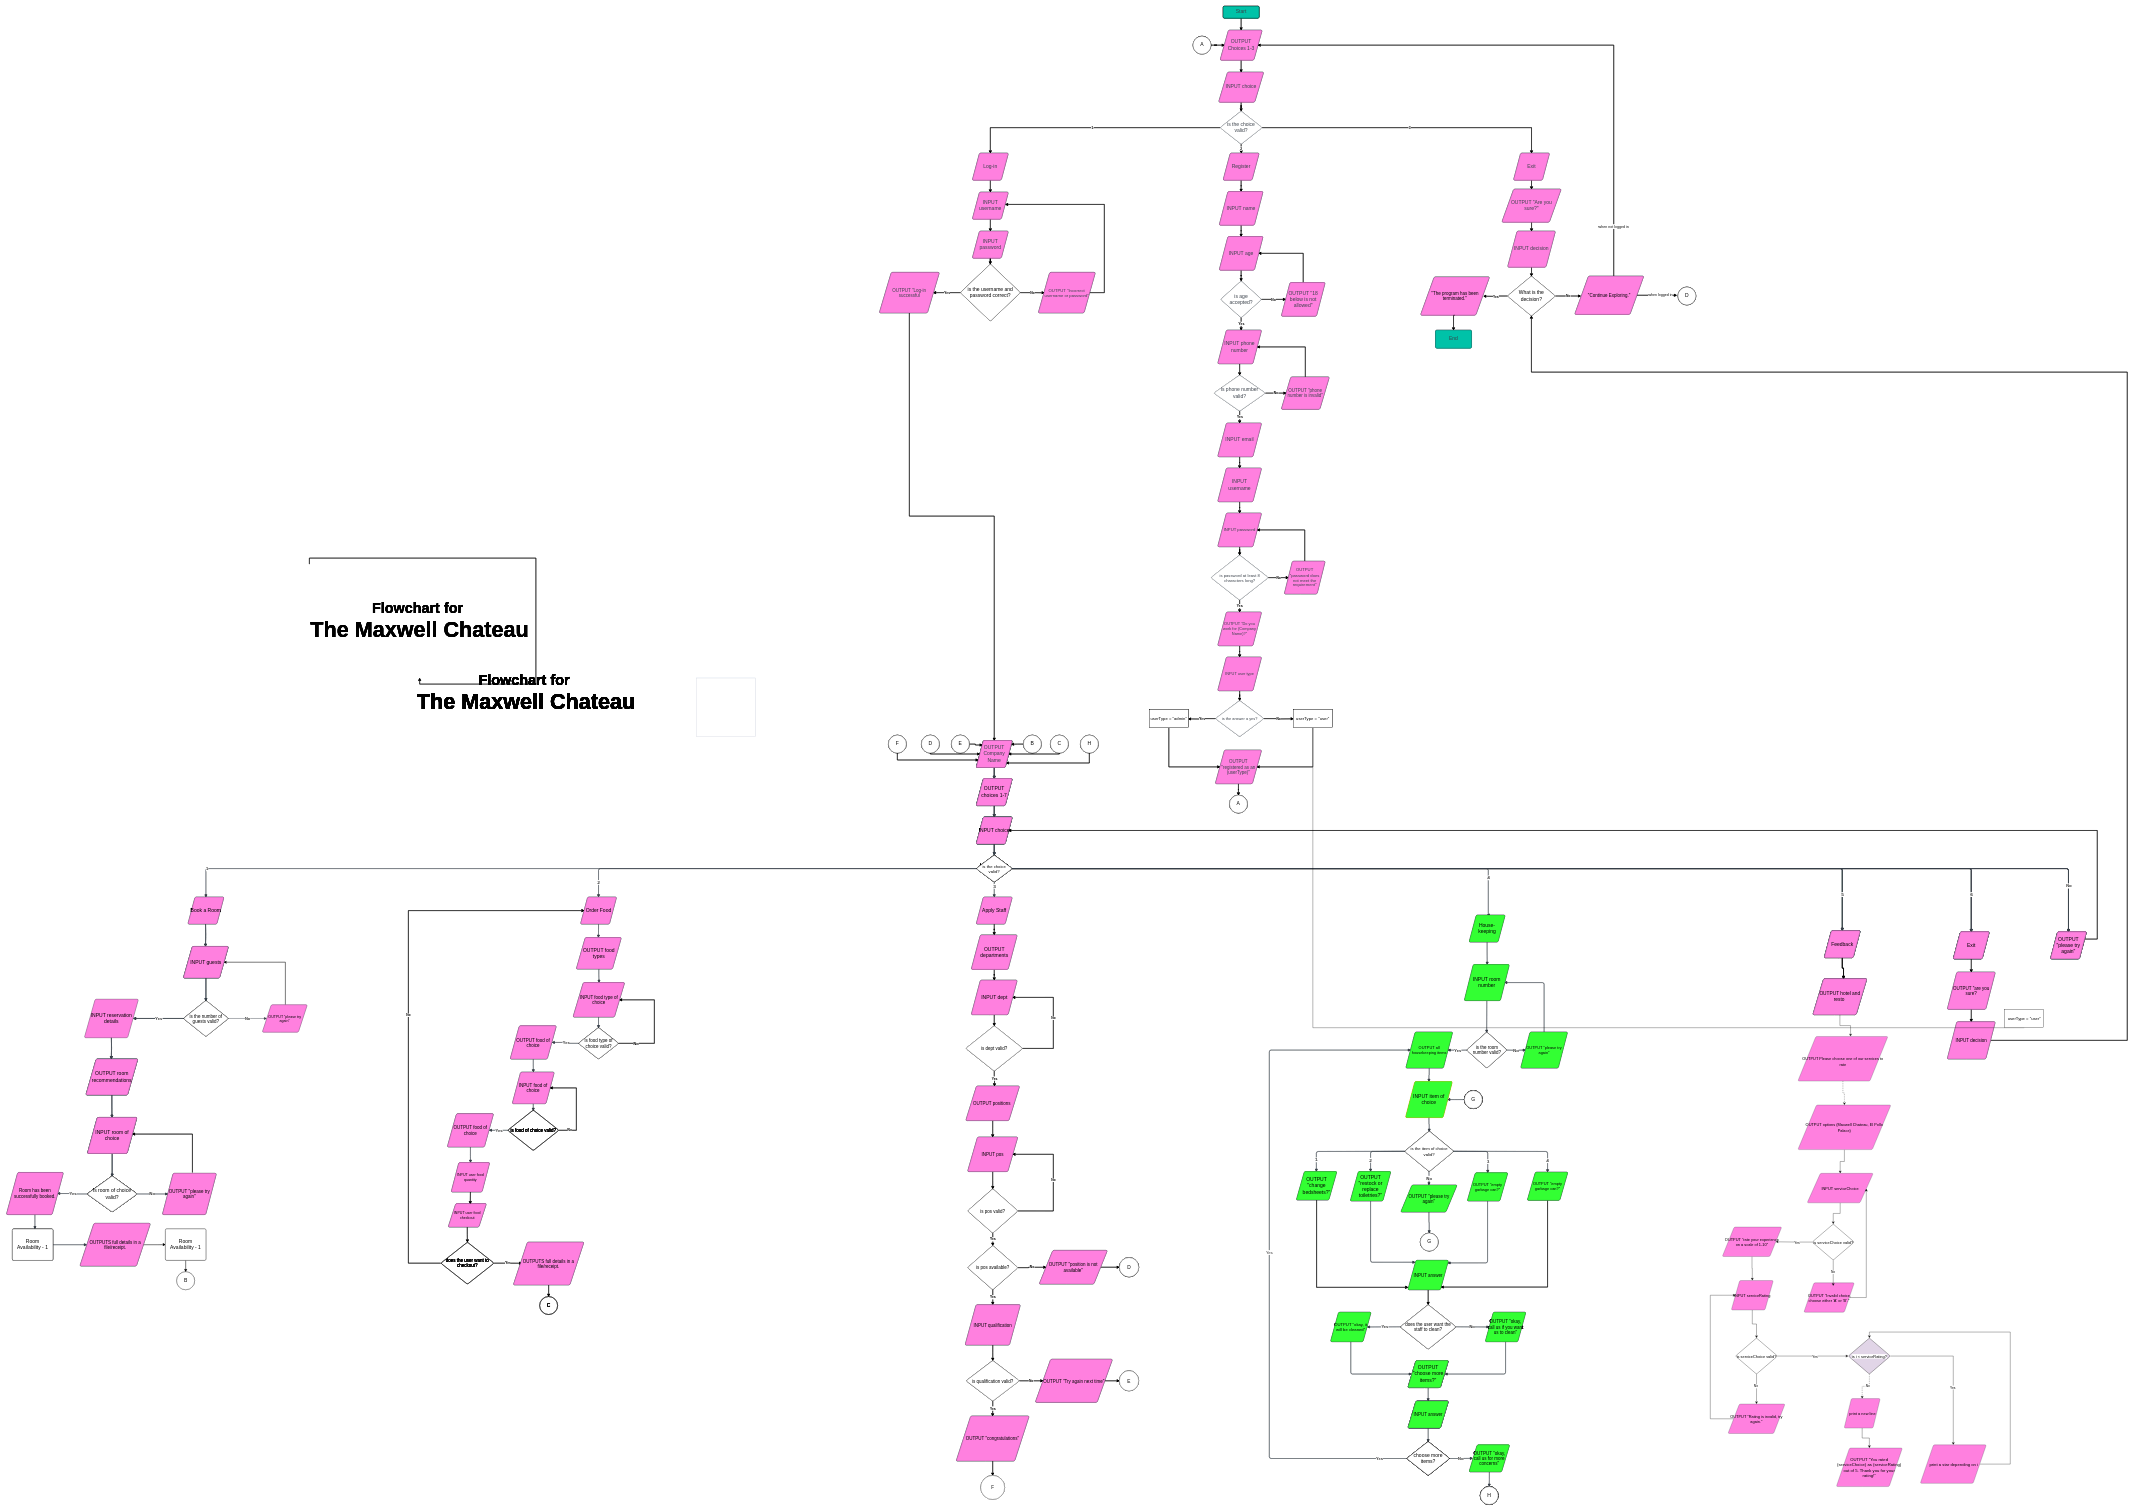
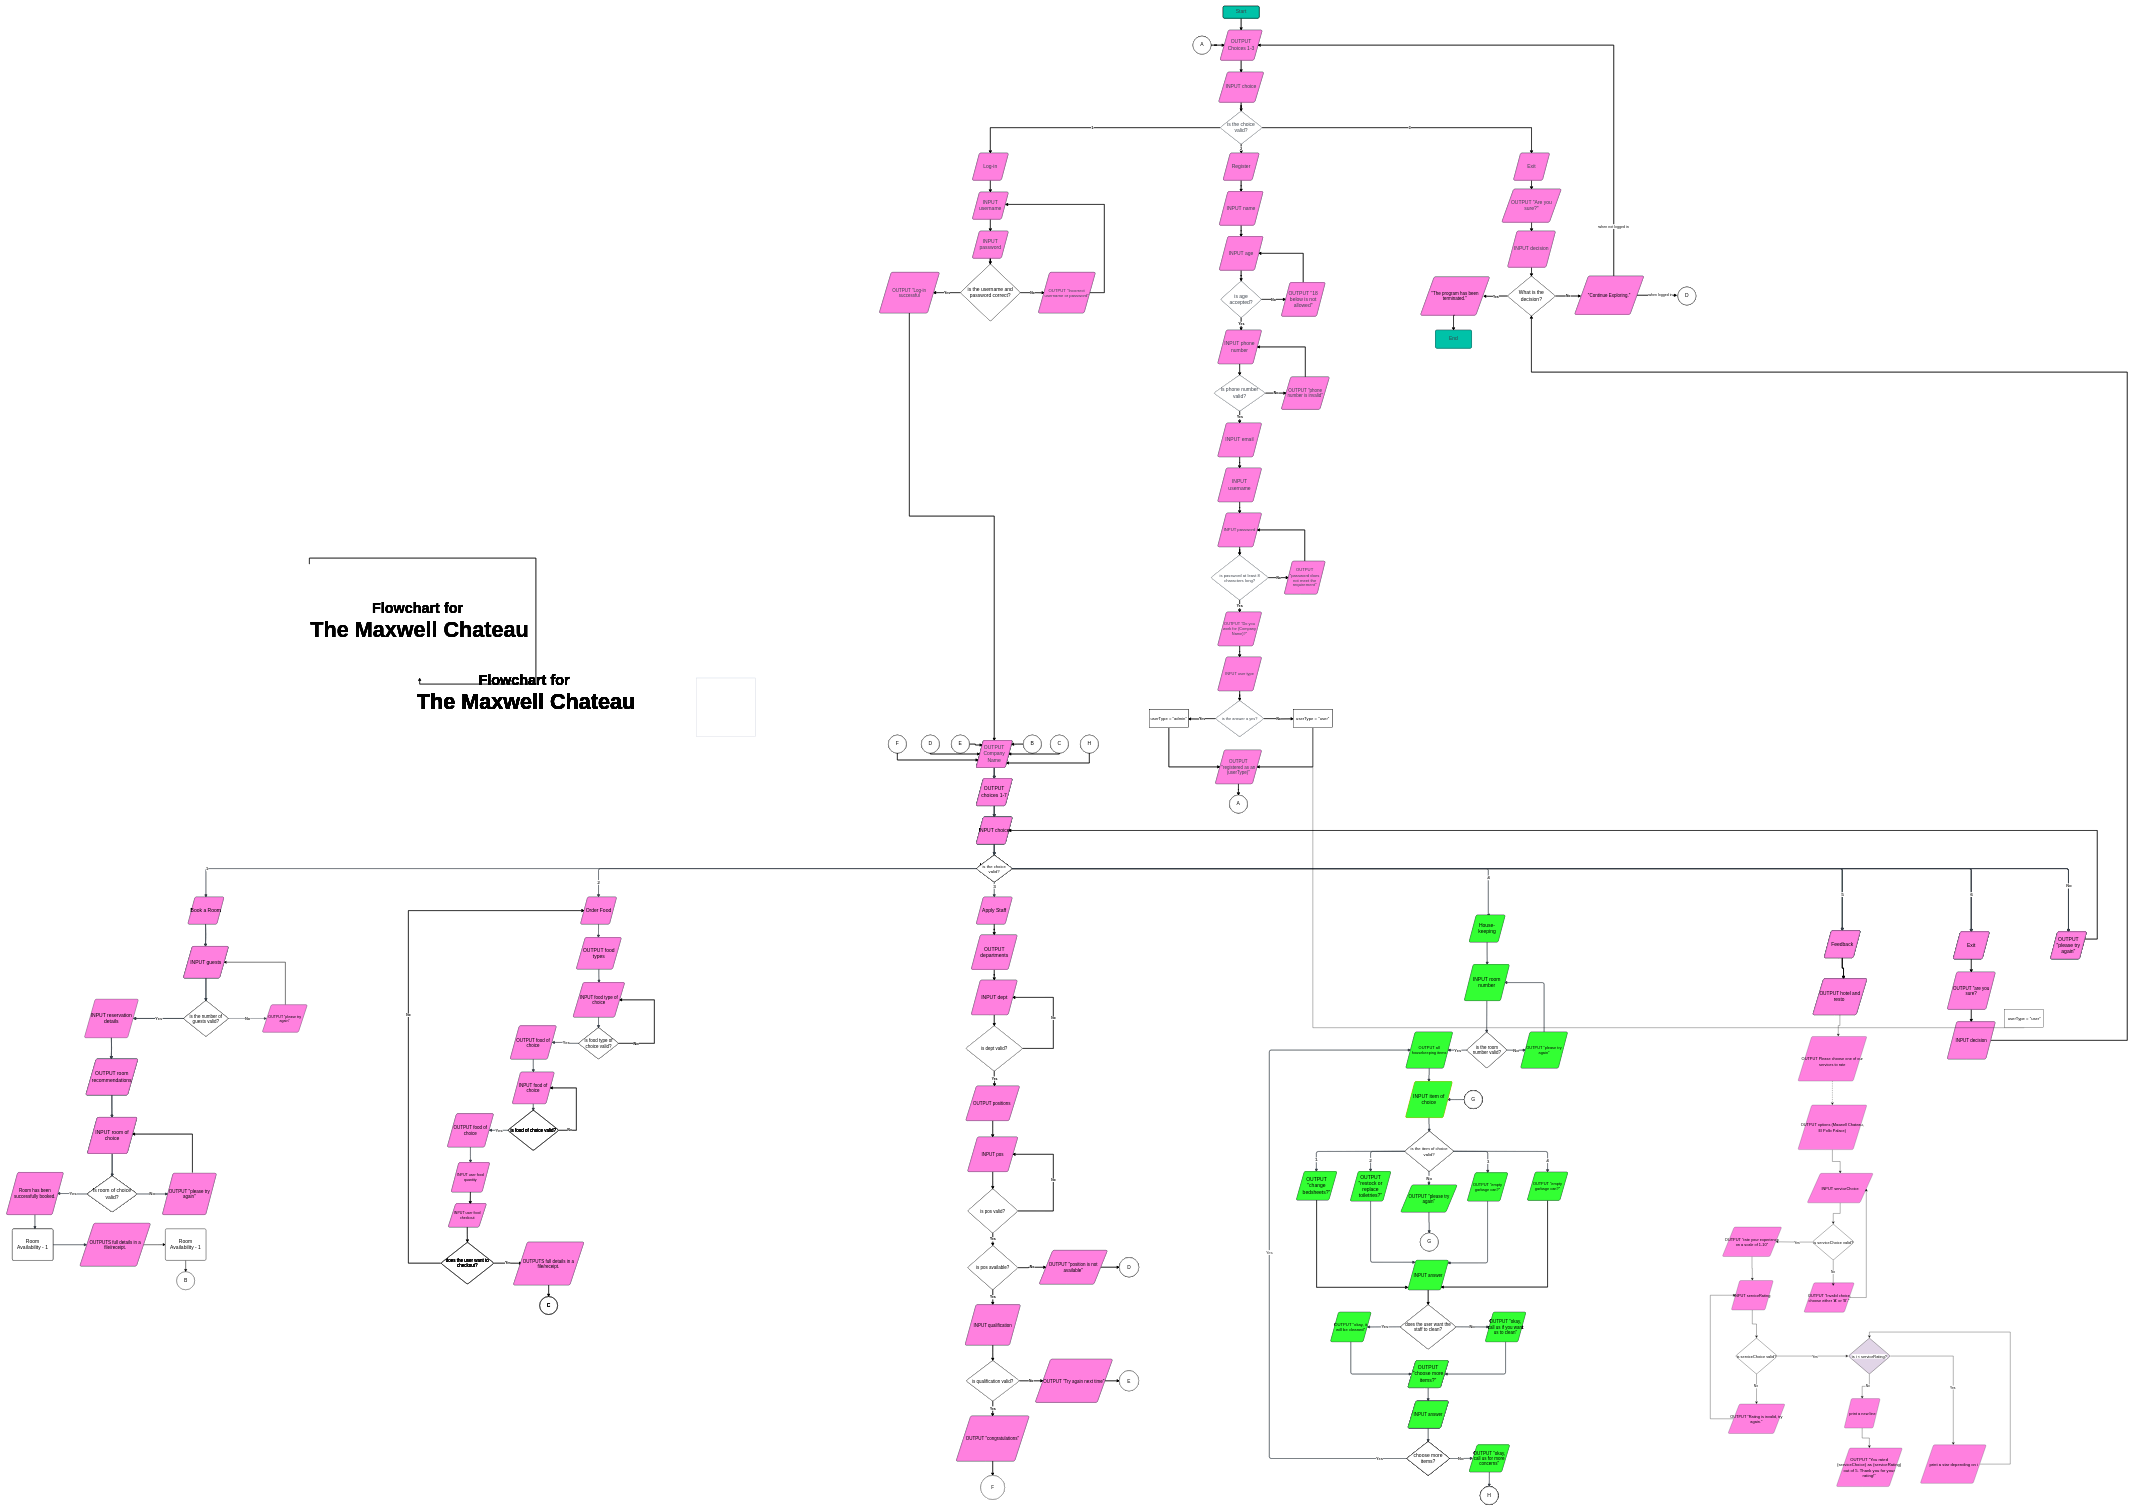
(1843, 1059) -> (1832, 1059)
(1844, 1127) -> (1832, 1127)
(1866, 1386) -> (1866, 1386)
